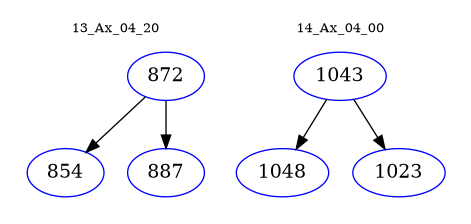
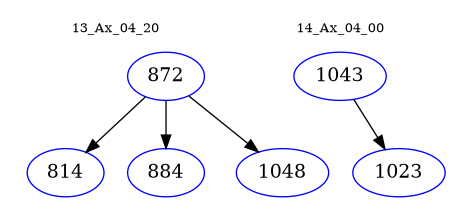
(315, 118) -> (207, 110)
(66, 173) -> (66, 173)
(166, 173) -> (166, 173)
